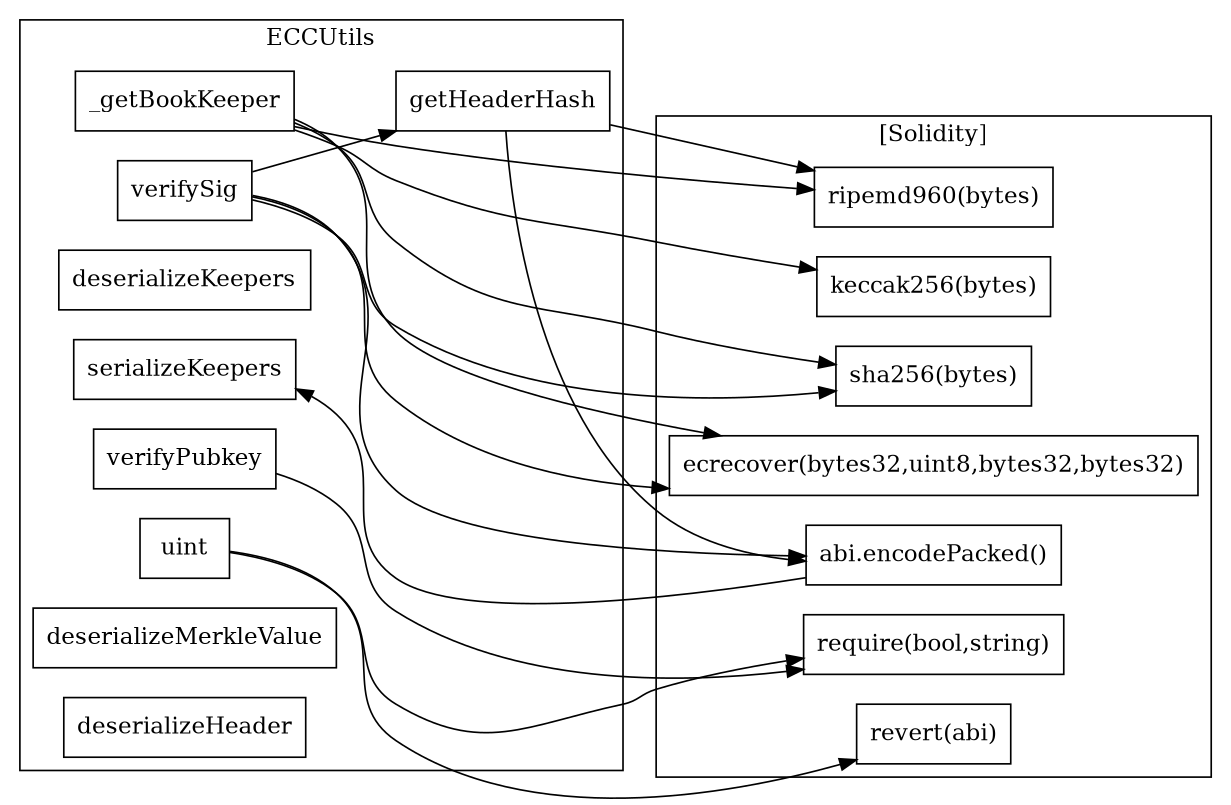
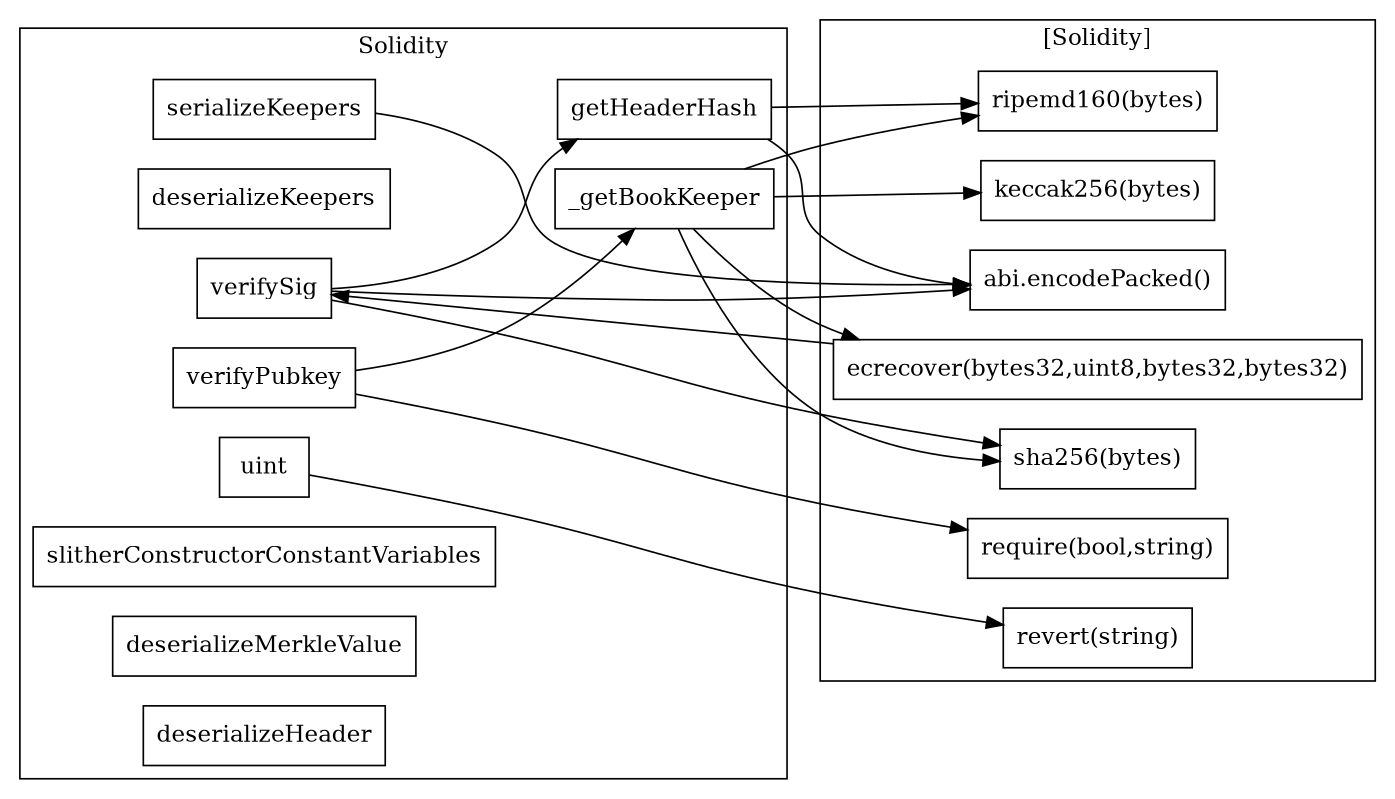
(321, 39) -> (403, 47)
(934, 197) -> (1098, 101)
none -> (514, 323)
(395, 400) -> (591, 320)
none -> (264, 557)
(494, 602) -> (634, 267)
(471, 731) -> none
(934, 734) -> (1098, 638)
